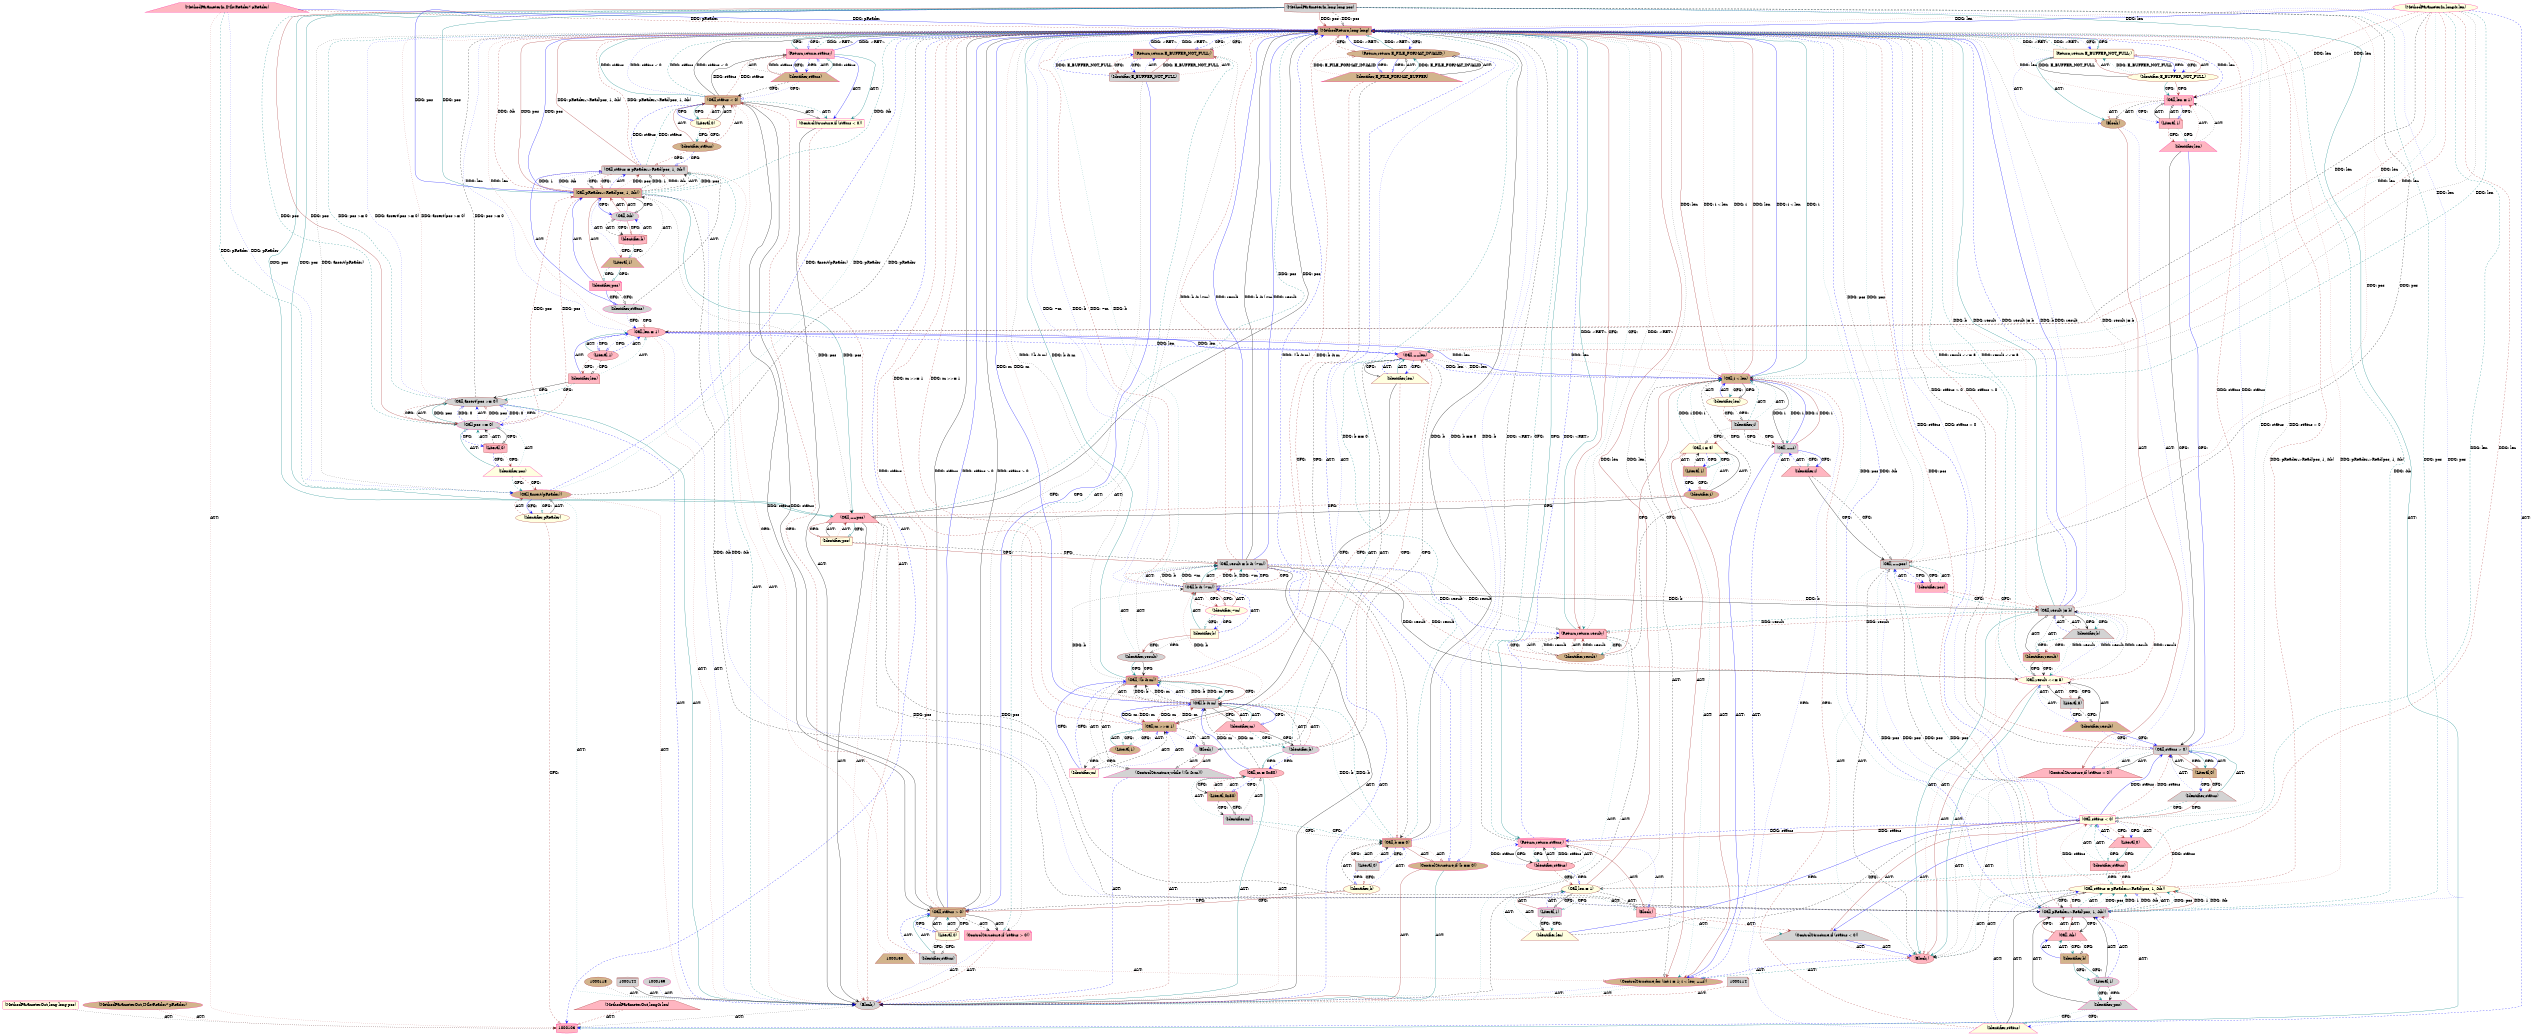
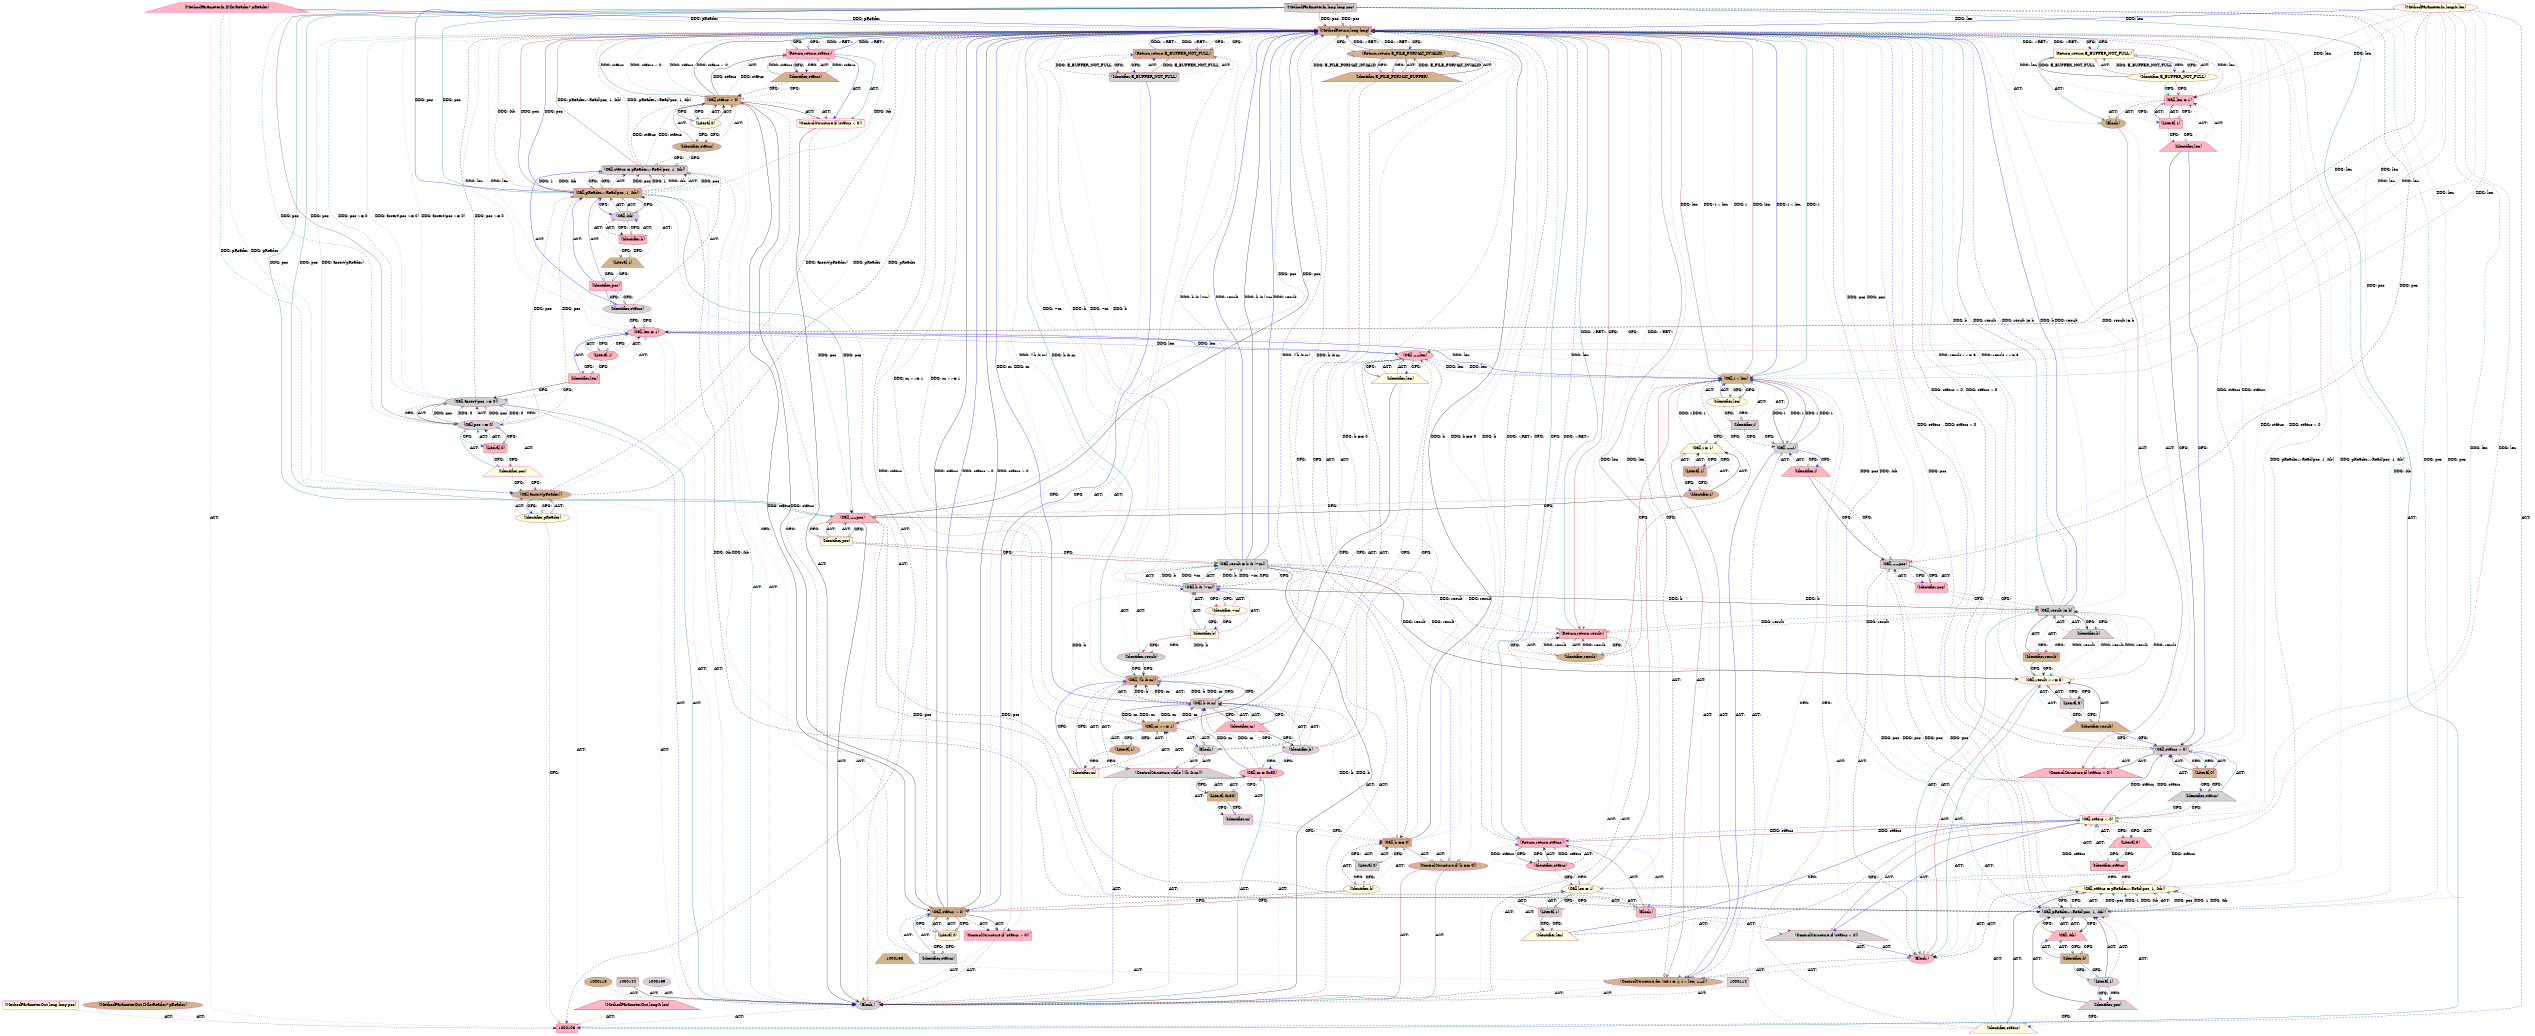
(1703, 448) -> (1703, 448)
